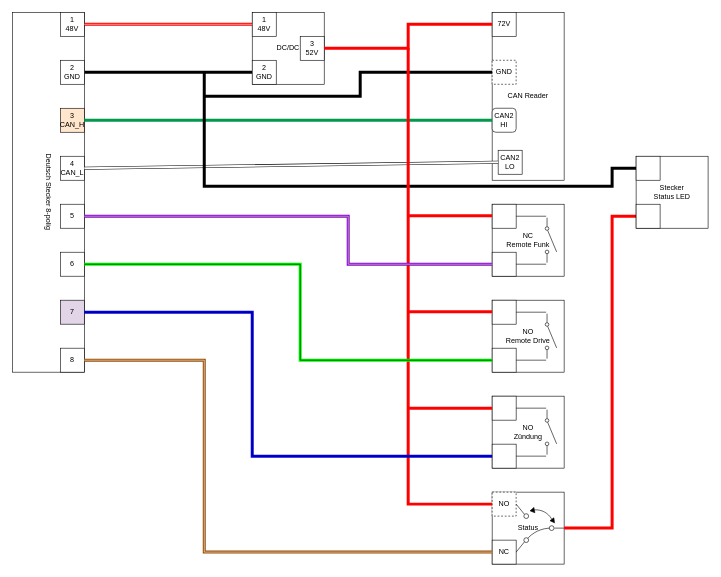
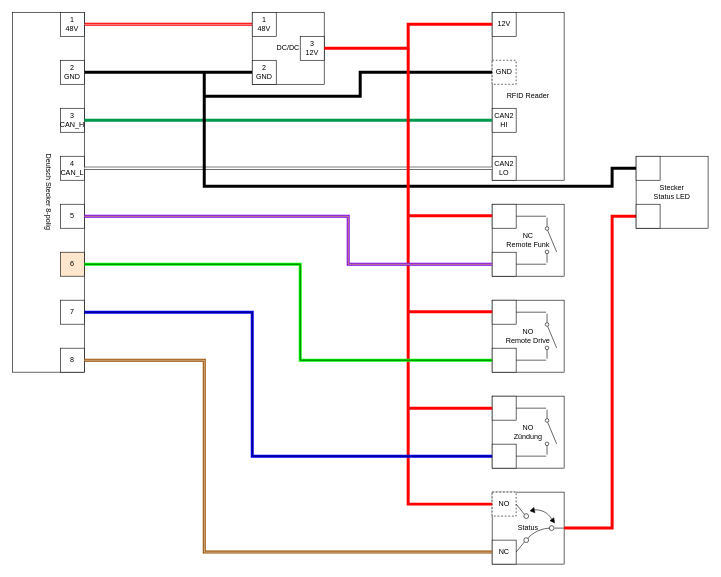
(504, 24) -> (504, 24)
(312, 48) -> (312, 48)
(528, 96) -> (528, 96)
(72, 120) -> (72, 120)
(504, 120) -> (504, 120)
(510, 162) -> (504, 168)
(72, 264) -> (72, 264)
(72, 312) -> (72, 312)
